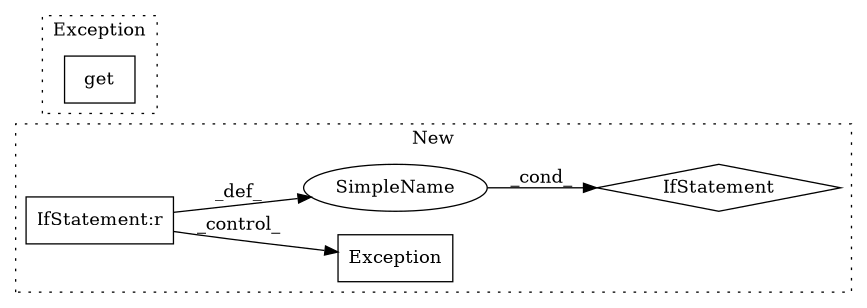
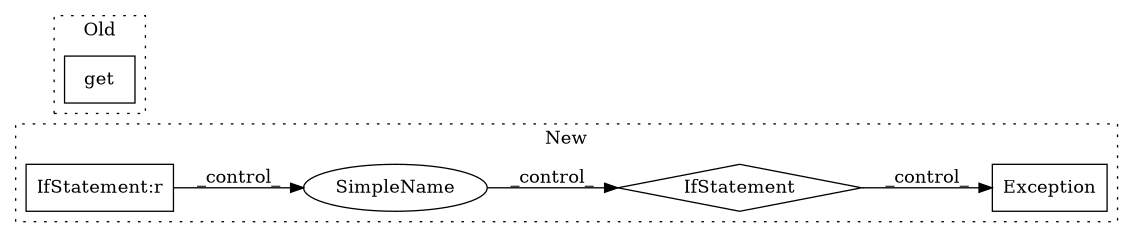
(100, 31) -> (100, 31)
(542, 178) -> (552, 178)
(239, 192) -> (239, 178)
(249, 241) -> (920, 188)
